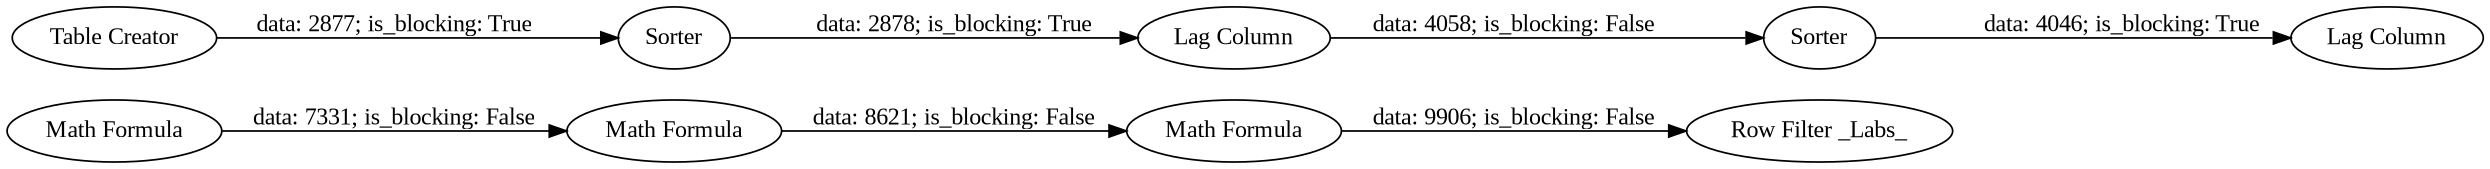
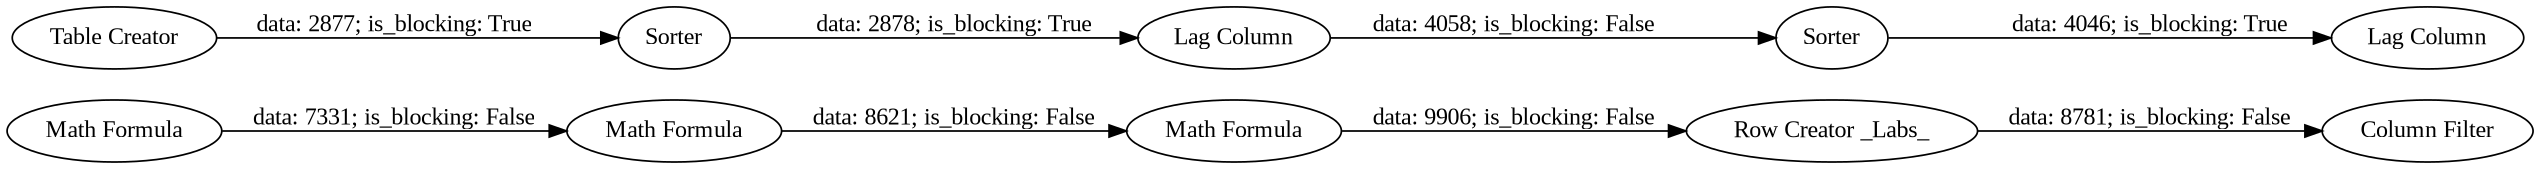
(1820, 131) -> (1832, 131)
none -> (2428, 131)
